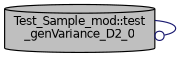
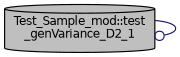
(80, 28) -> (80, 28)
